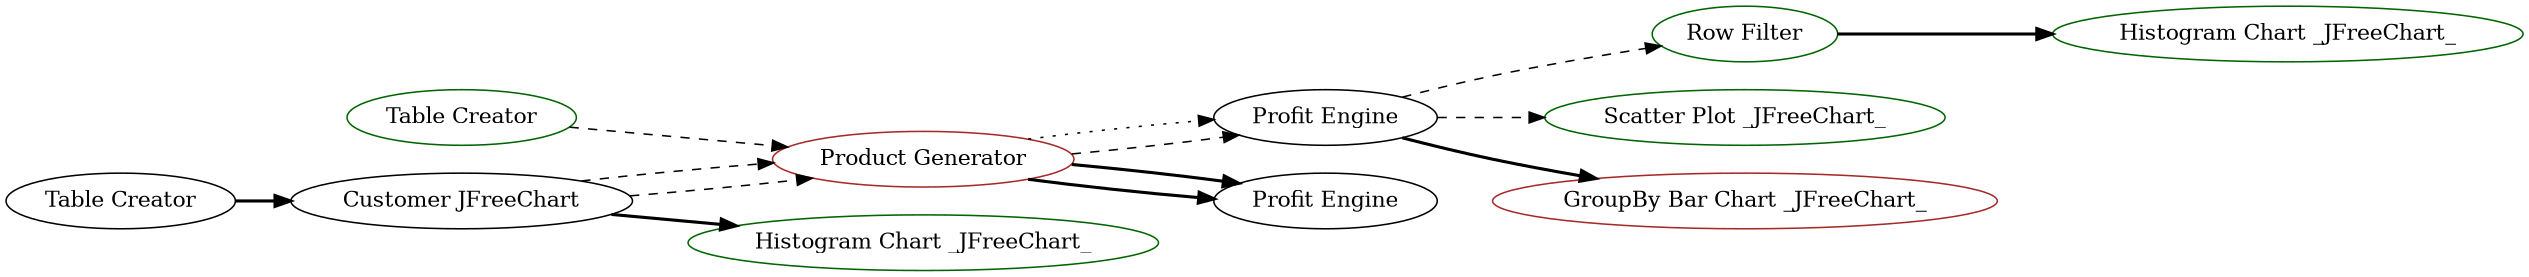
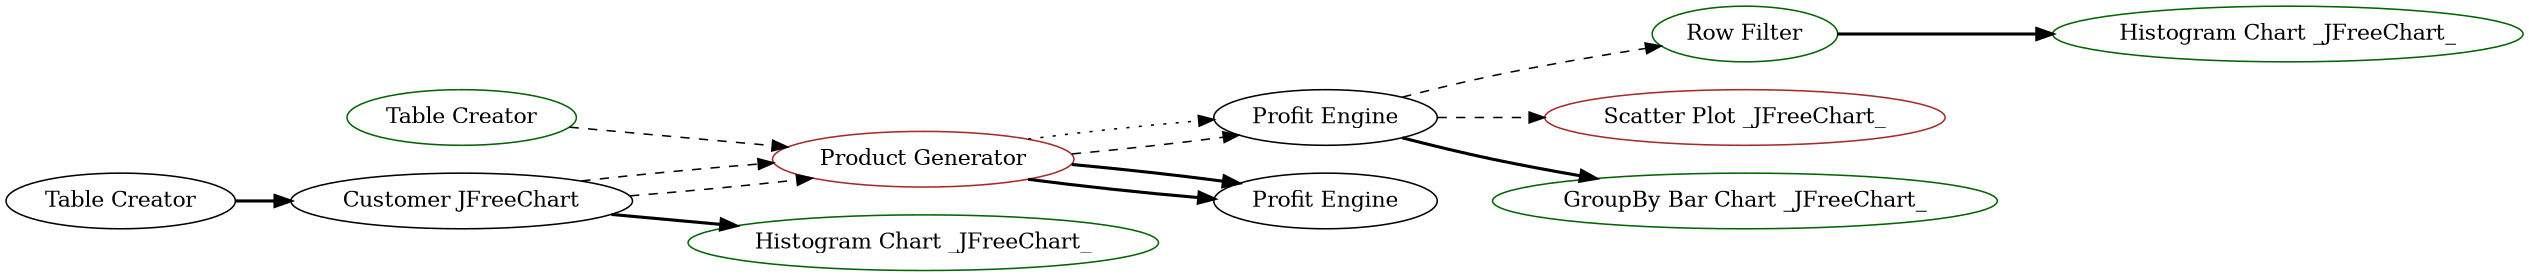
(1745, 117) -> (1745, 117)
(1745, 201) -> (1745, 201)
